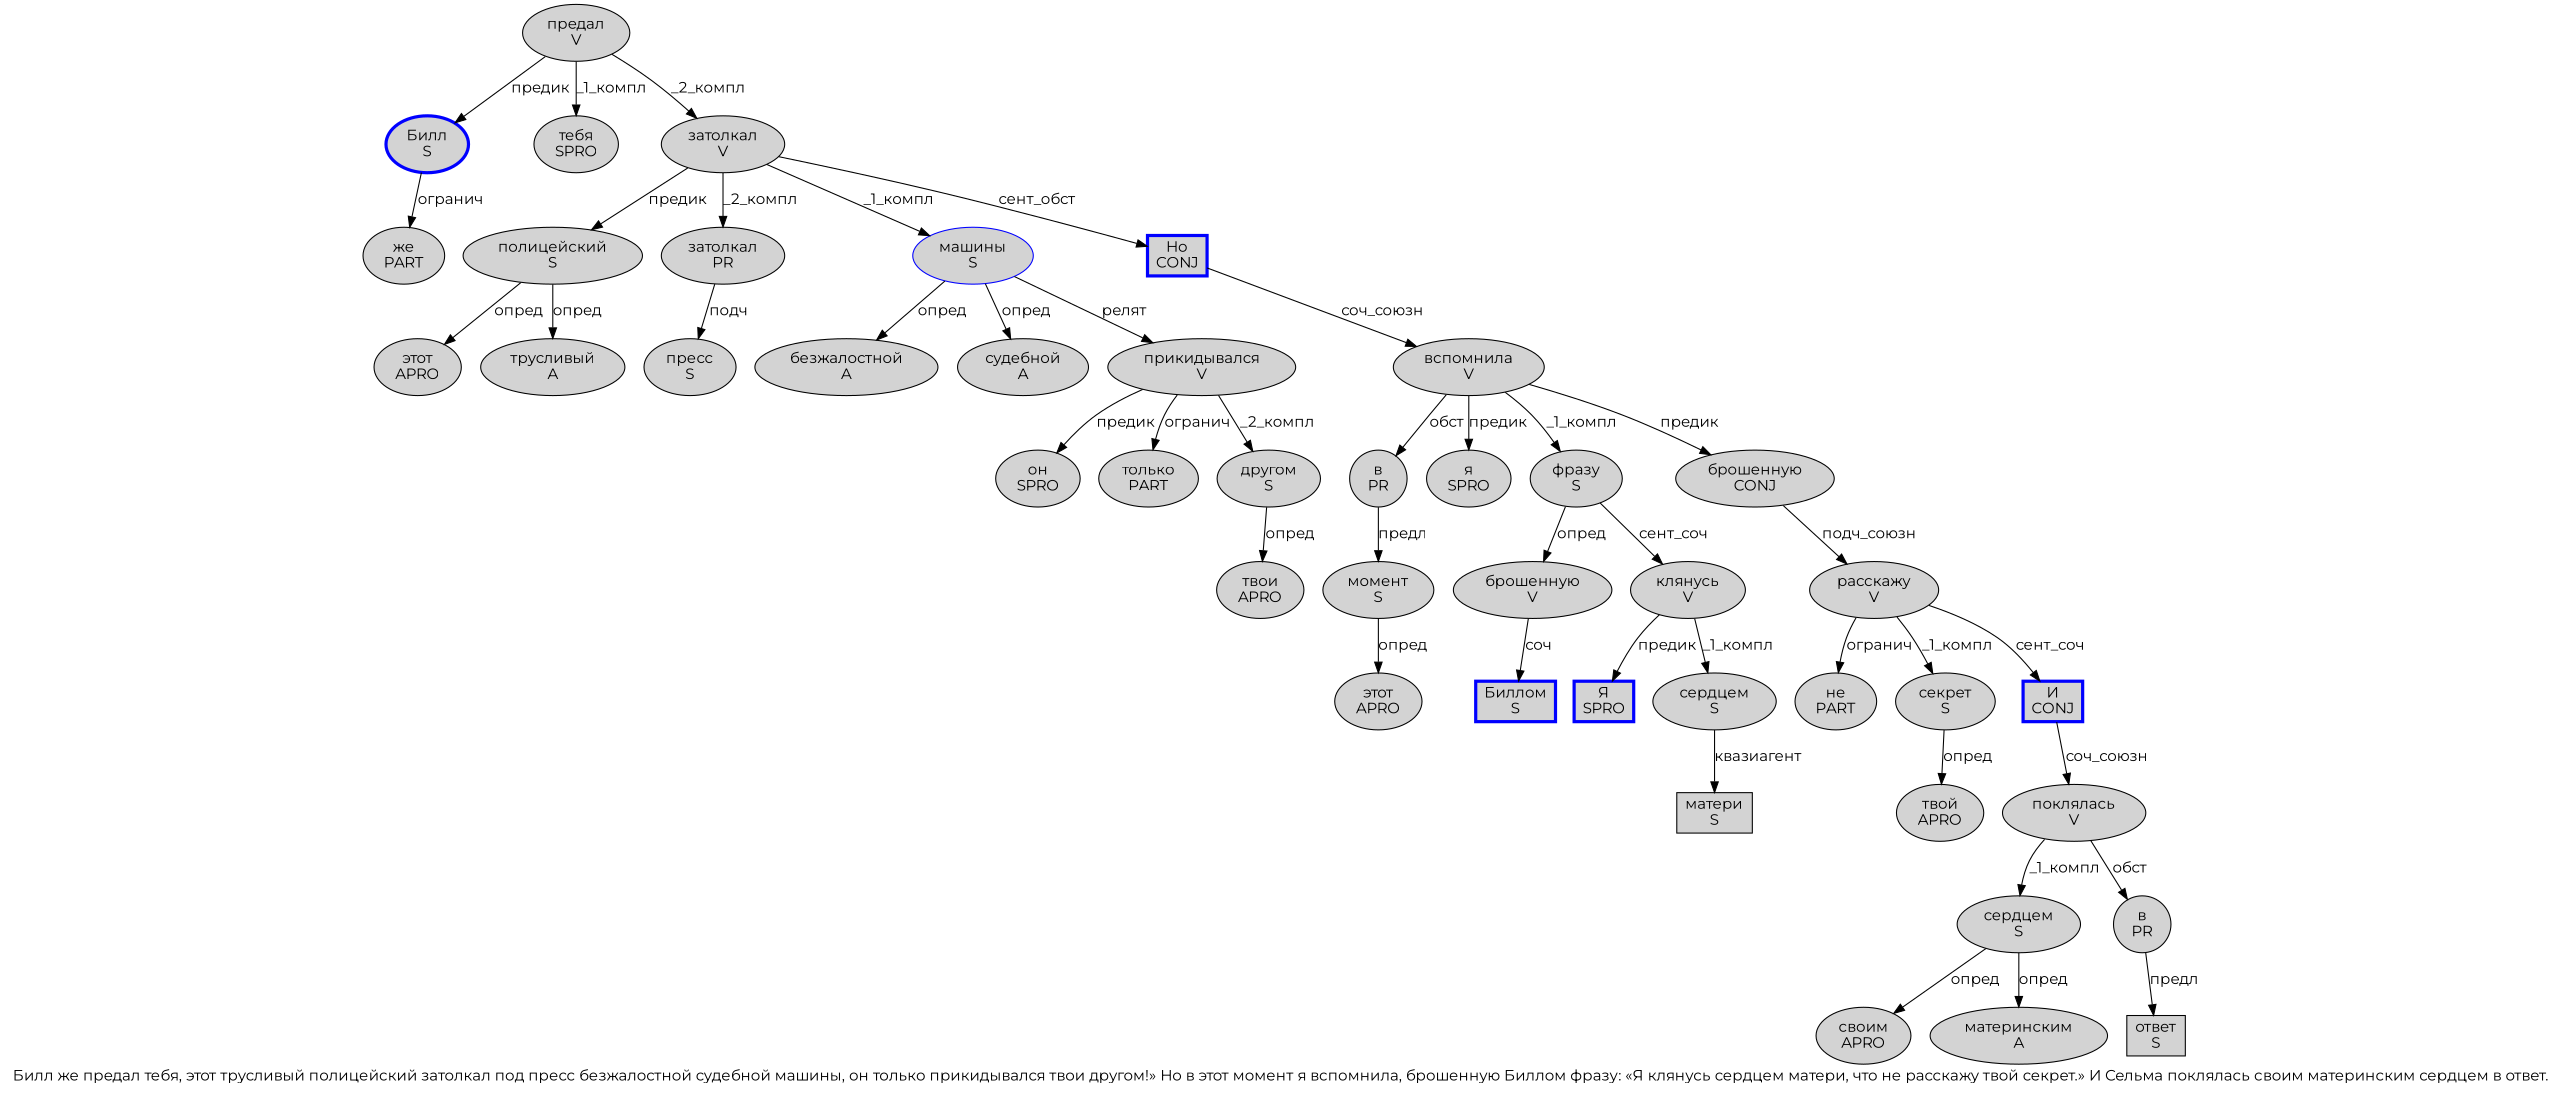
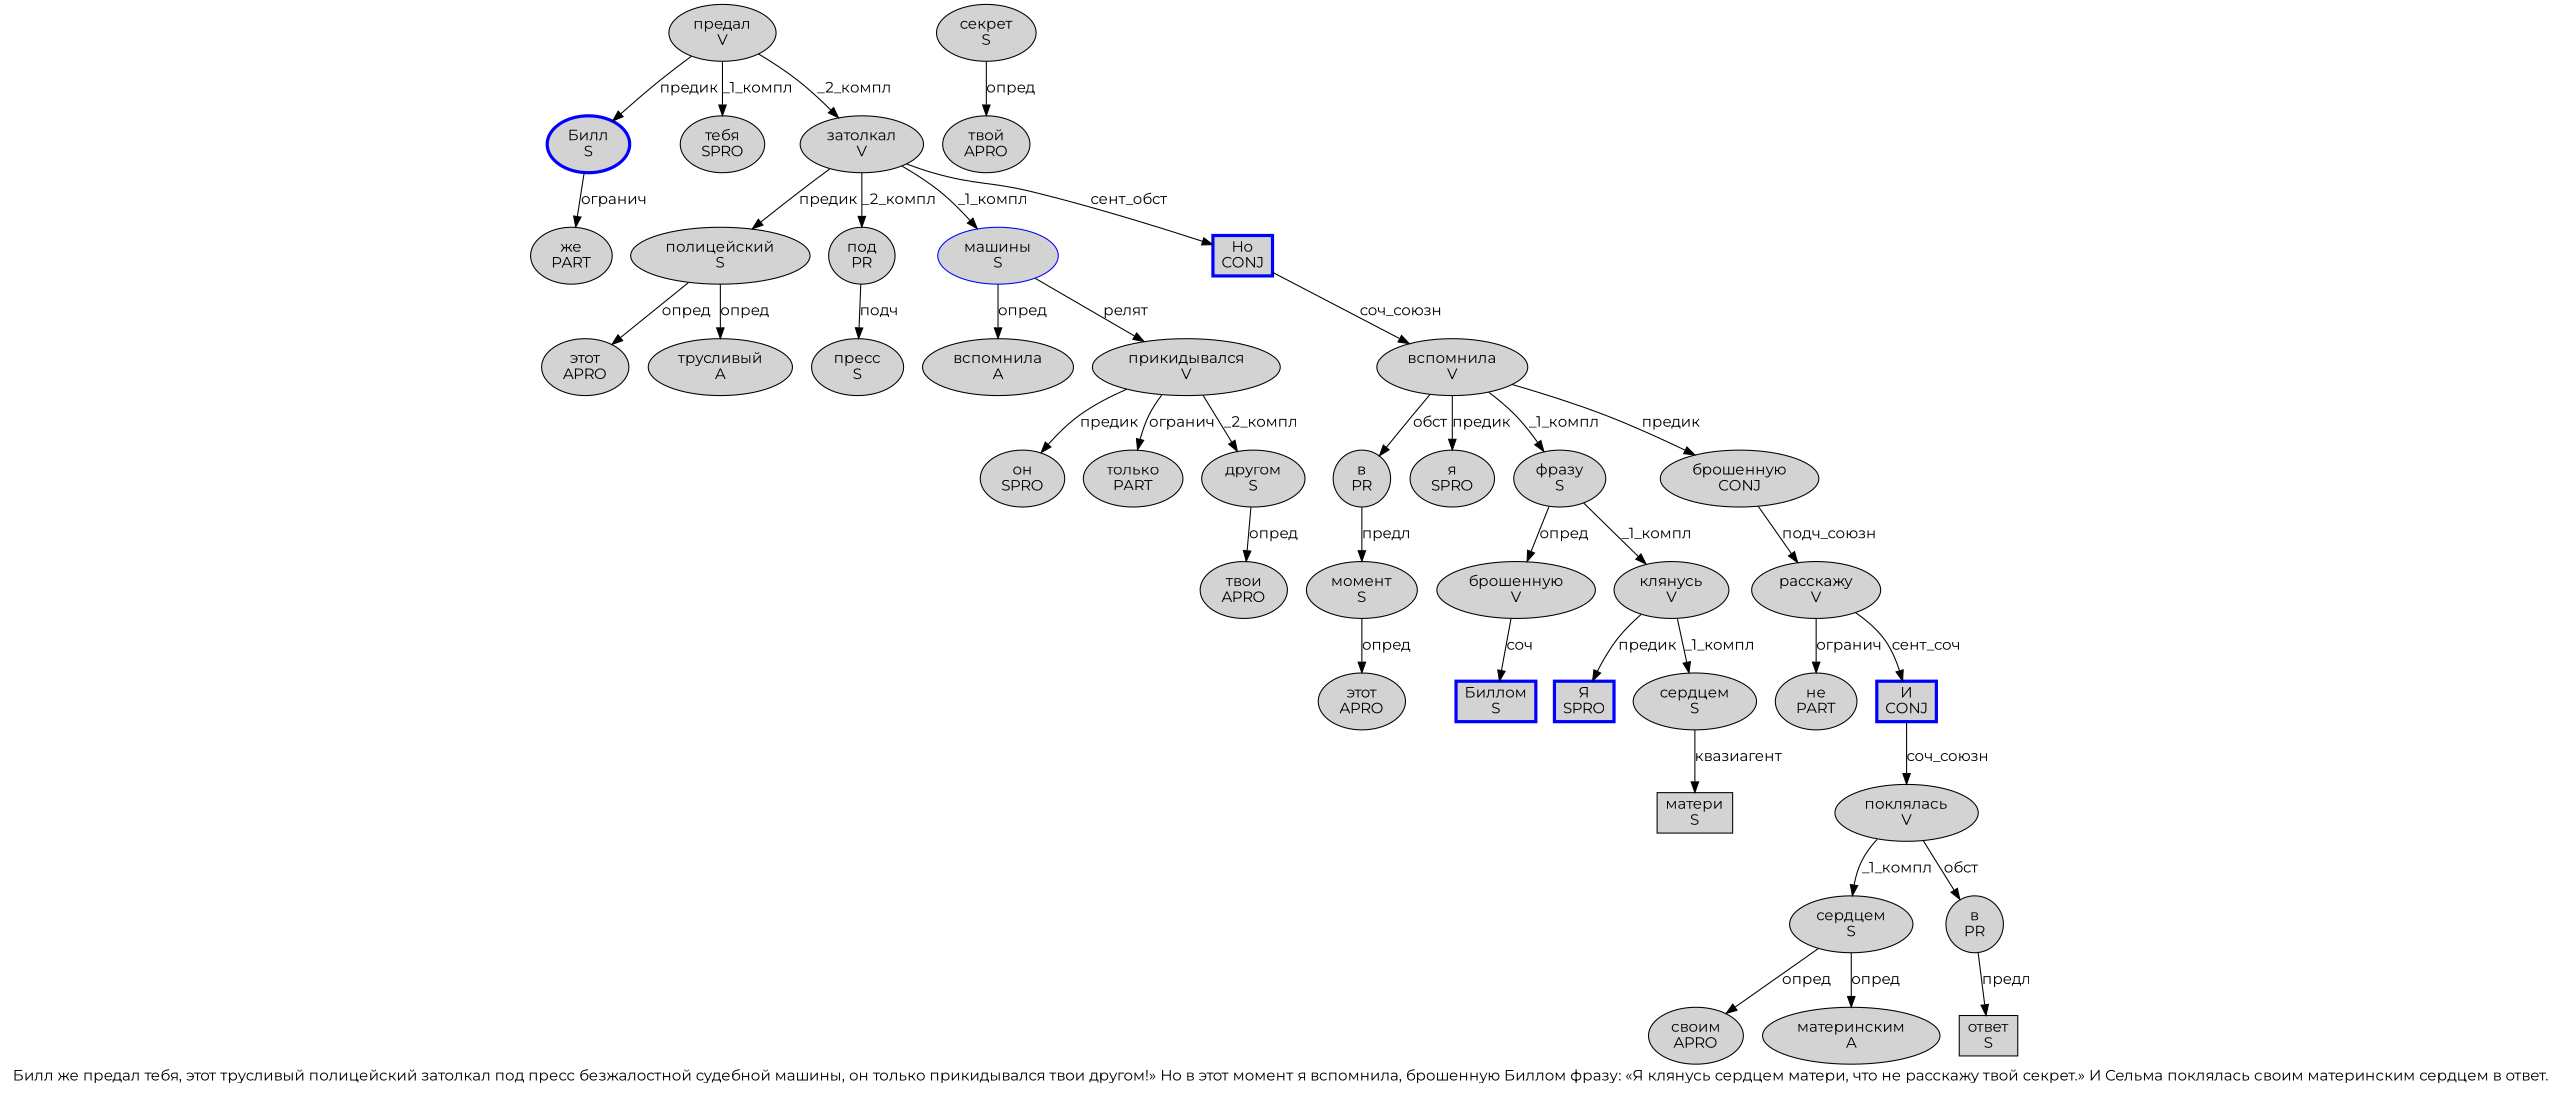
(723, 256) -> (862, 256)
(846, 367) -> none
(1023, 367) -> (998, 367)
(1674, 534) -> (1657, 534)
(1914, 640) -> none
